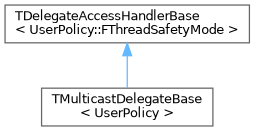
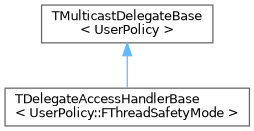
(127, 72) -> (127, 72)
